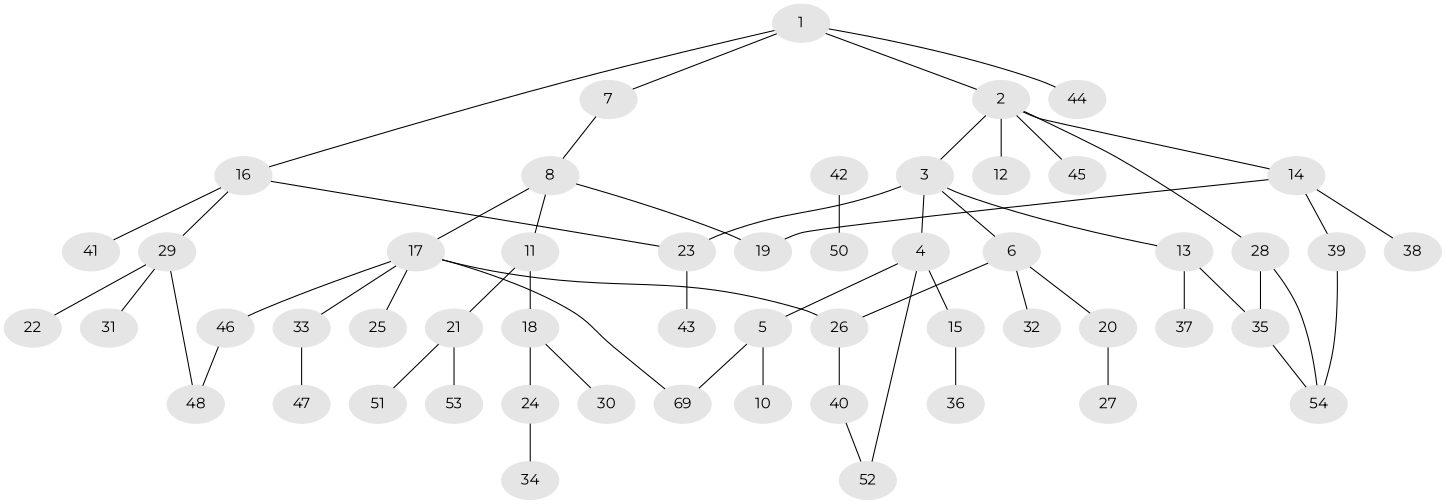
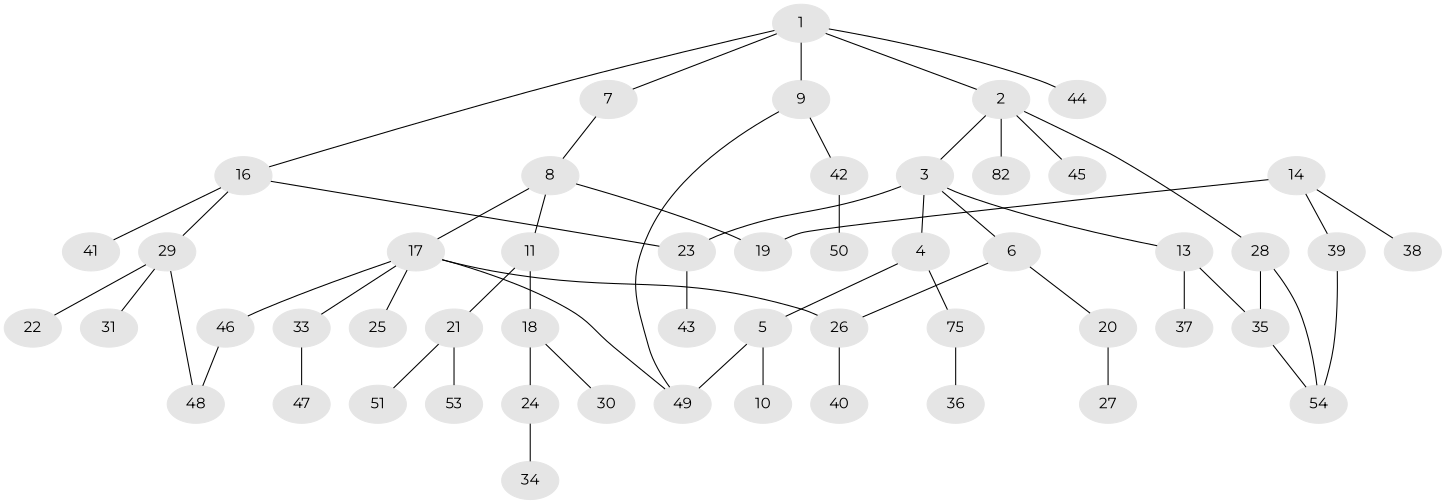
none -> (801, 99)
(1146, 142) -> none
(1001, 176) -> (1001, 176)
(956, 328) -> (956, 328)
(1032, 328) -> none
(683, 404) -> (683, 404)
(868, 480) -> none
